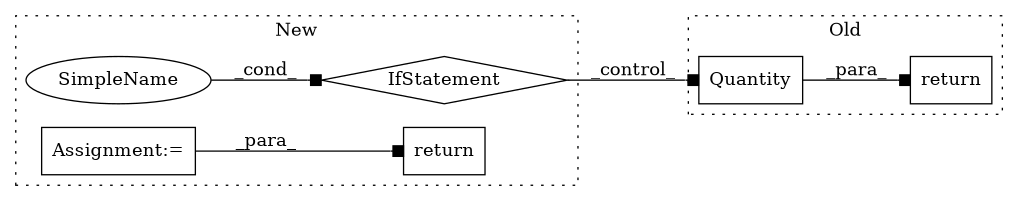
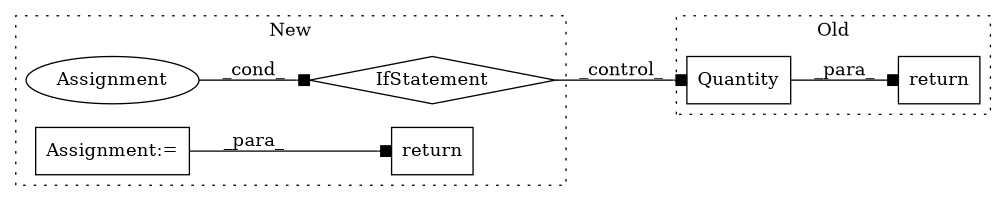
(119, 80) -> (113, 80)
